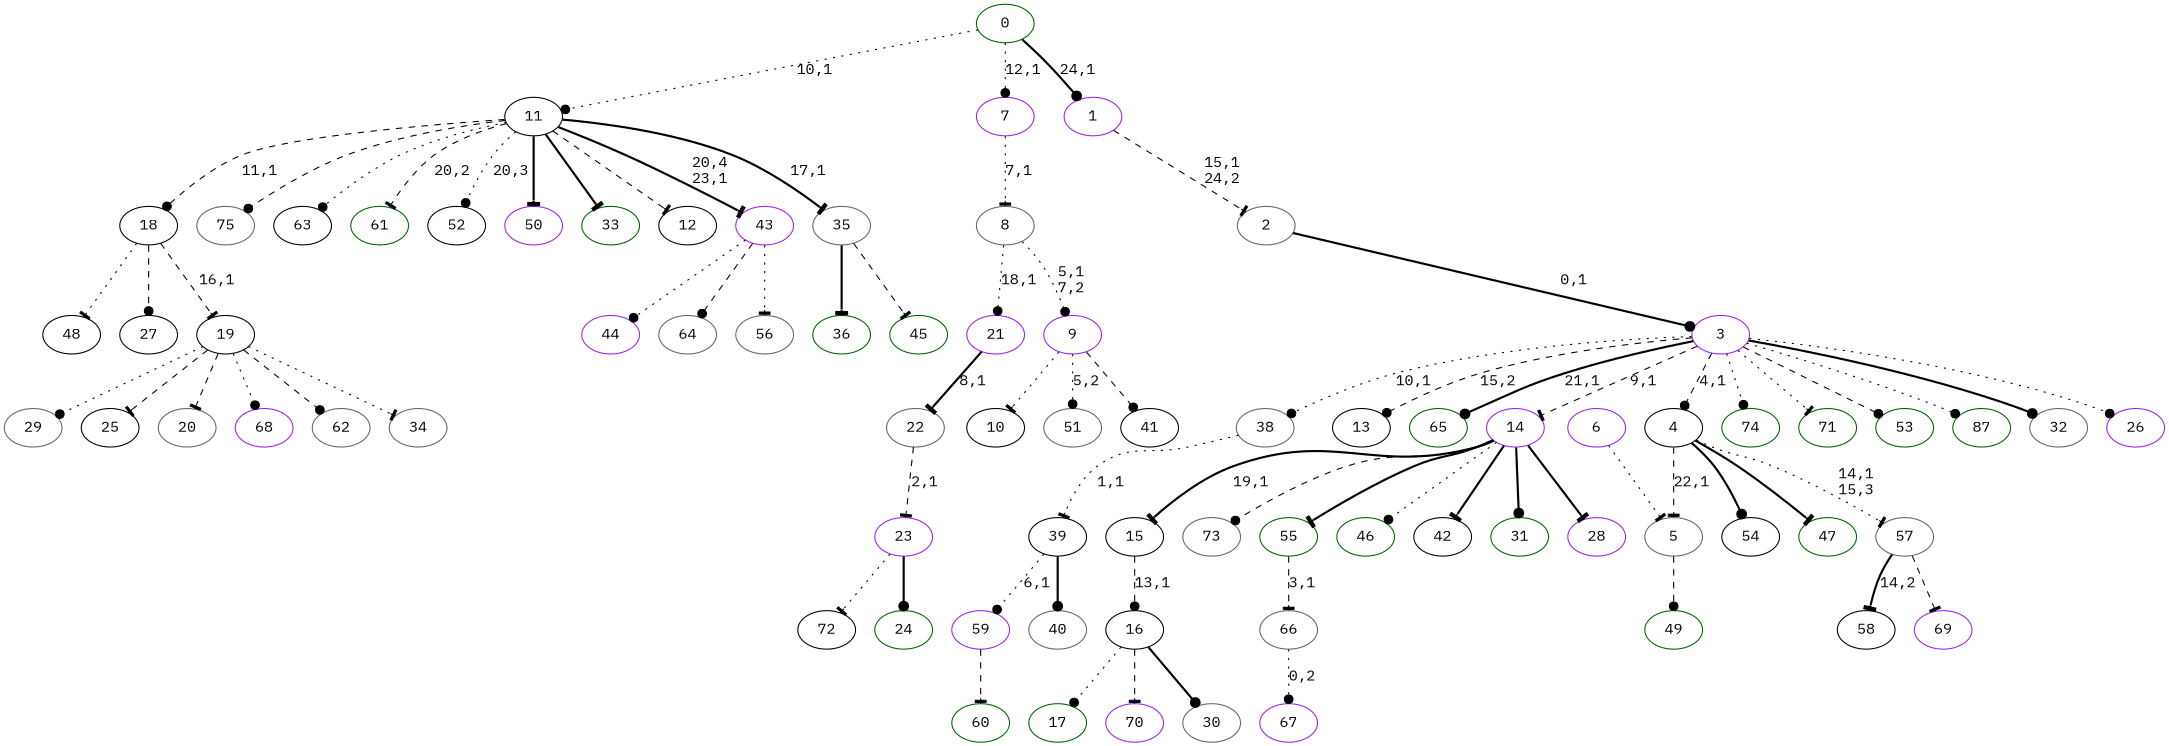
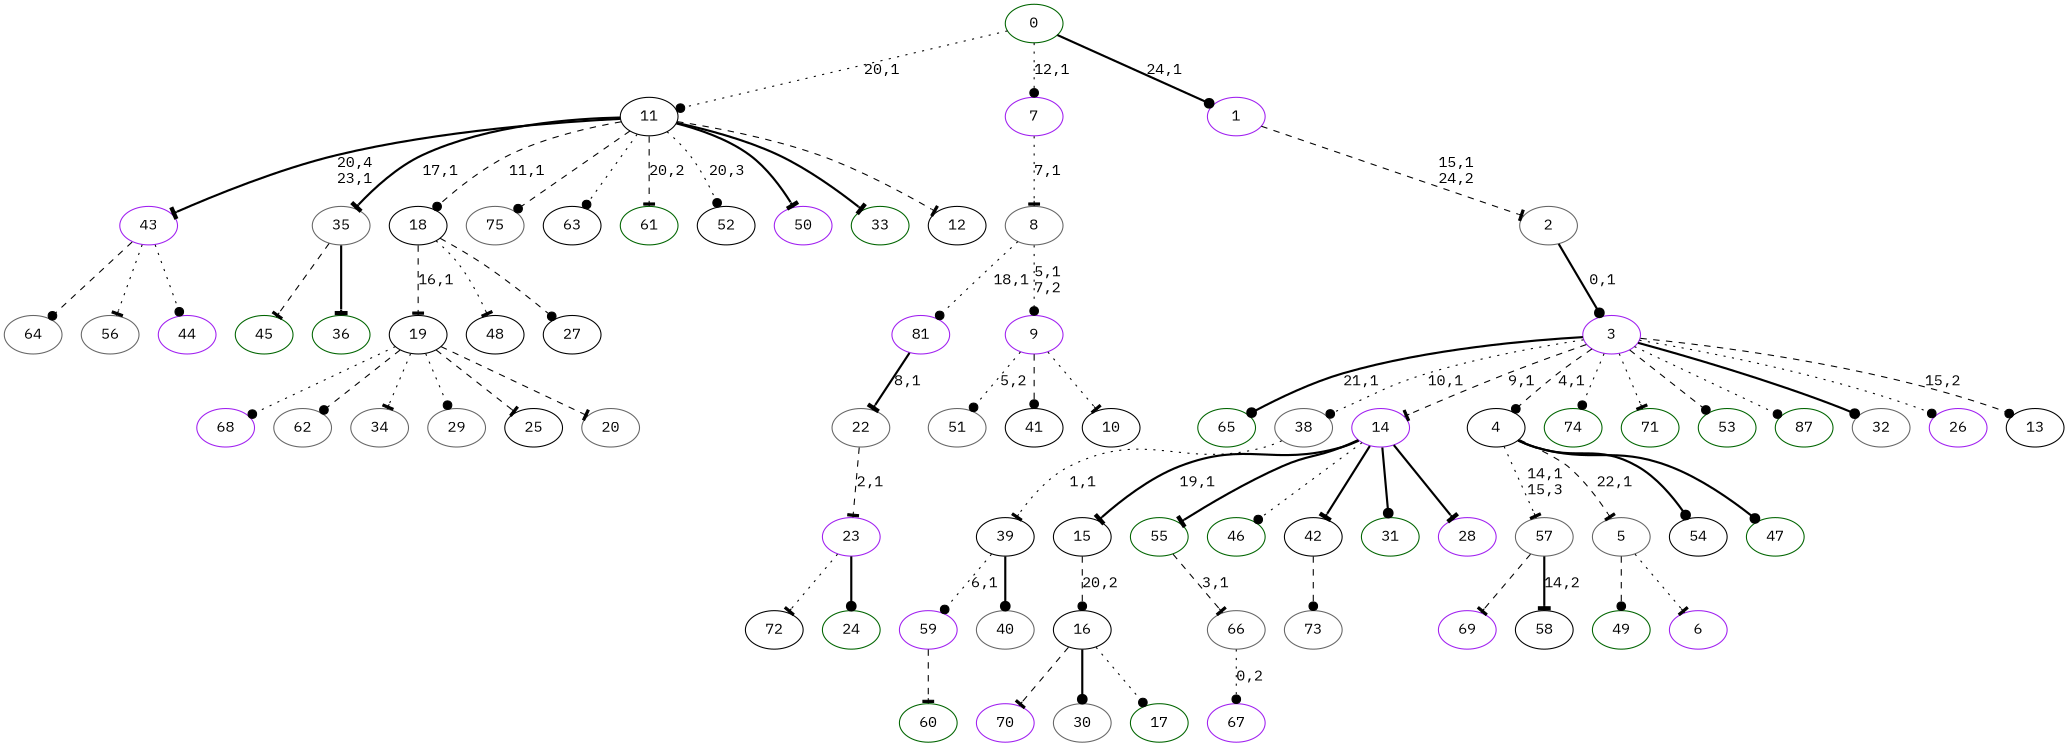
(815, 70) -> (882, 70)
(996, 335) -> (921, 335)
(1361, 462) -> (1313, 579)
(1753, 477) -> (1641, 458)
(1634, 480) -> (1658, 581)
(1153, 583) -> (1100, 583)
